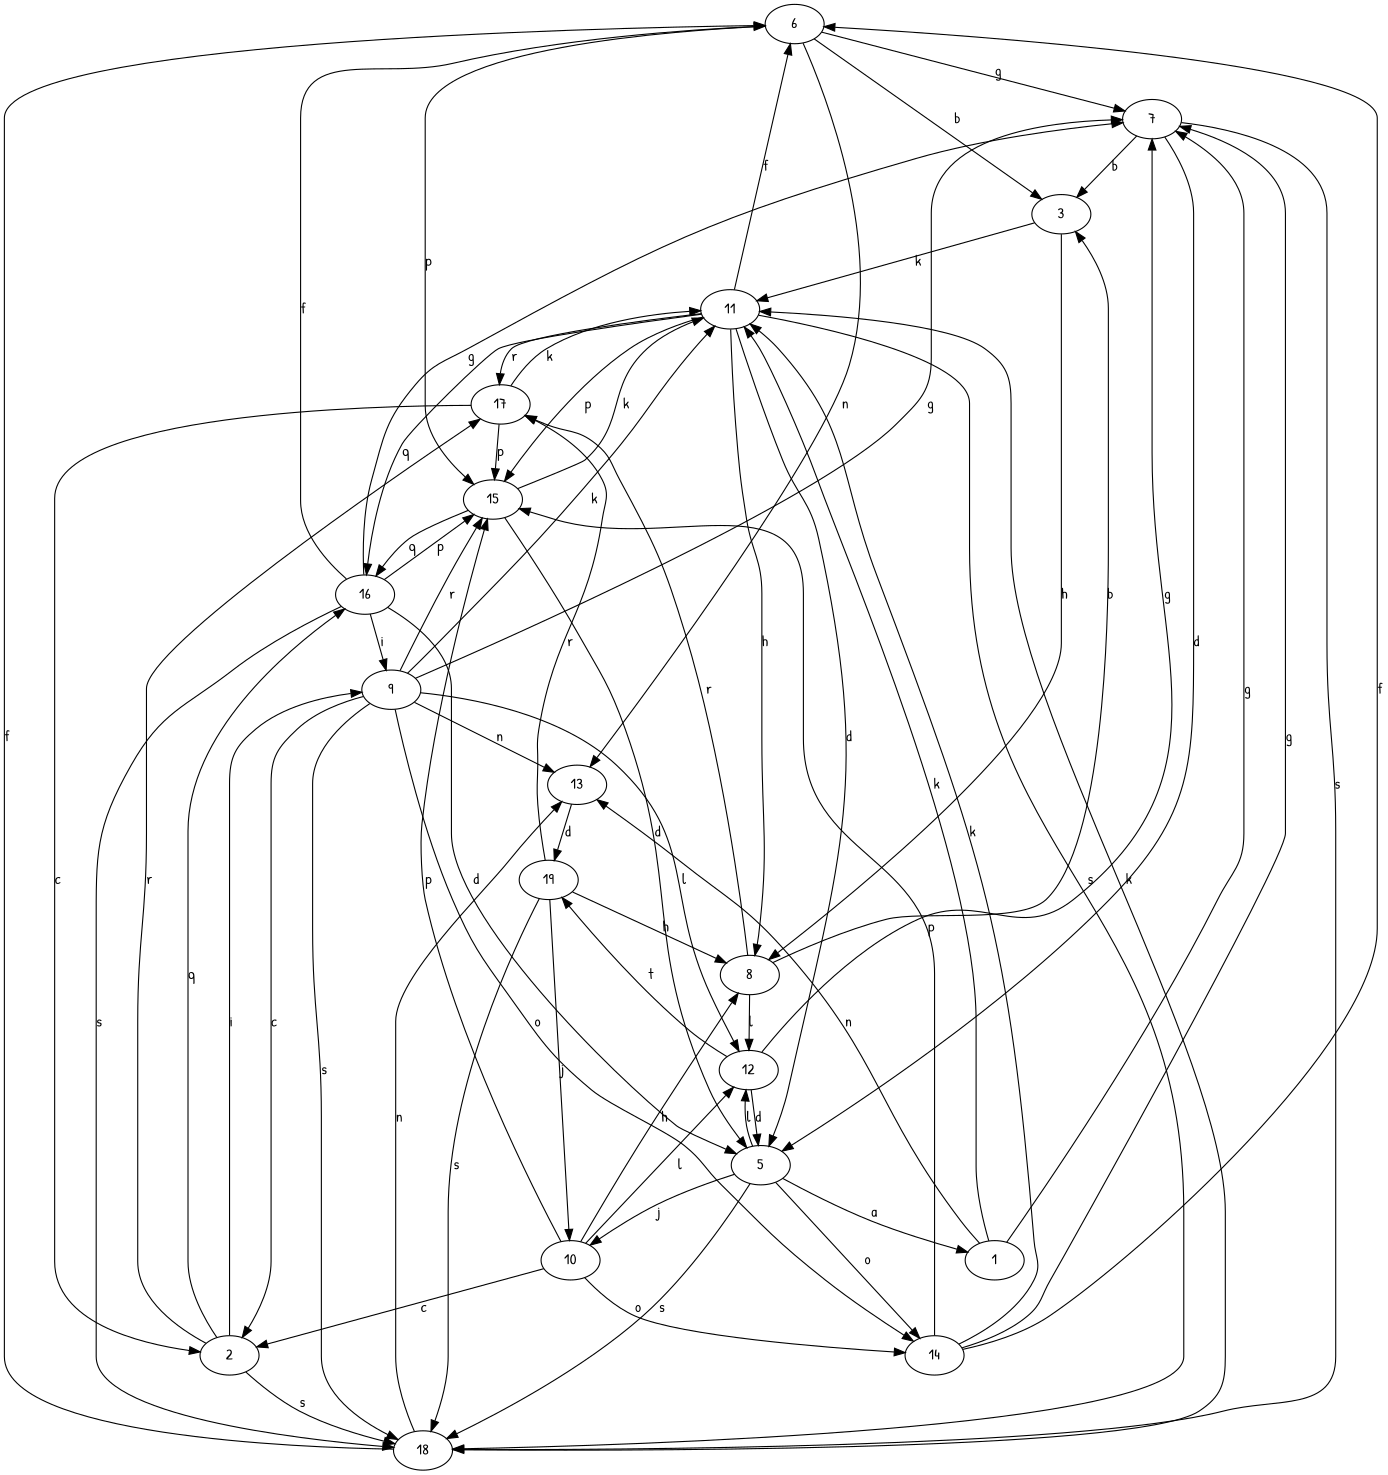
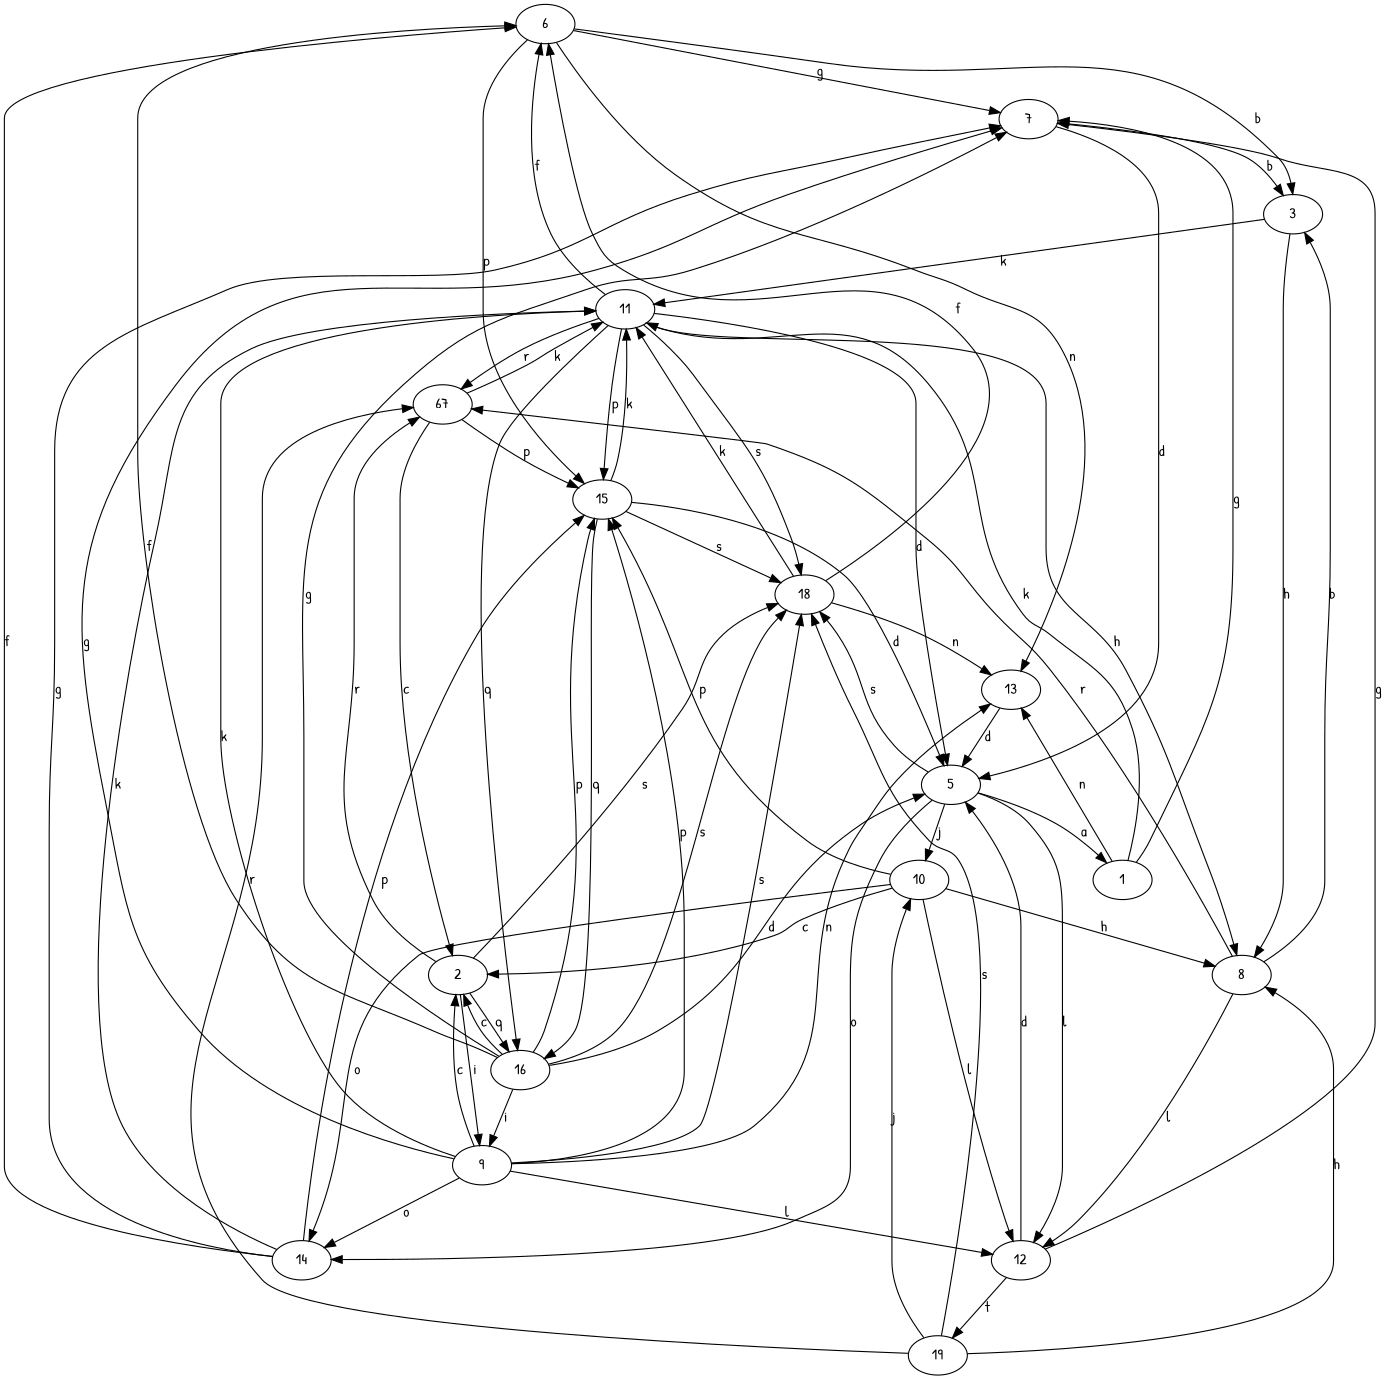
(501, 404) -> (443, 404)
(453, 595) -> (684, 832)
(565, 827) -> (984, 733)
none -> (482, 1032)
(1336, 1142) -> (698, 545)
